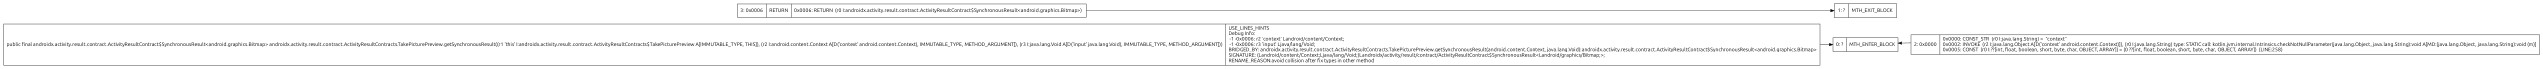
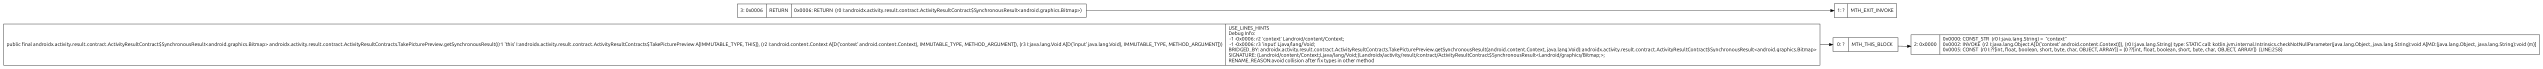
(1872, 10) -> (1872, 10)
(1906, 43) -> (1903, 46)
(1872, 44) -> (1872, 44)
